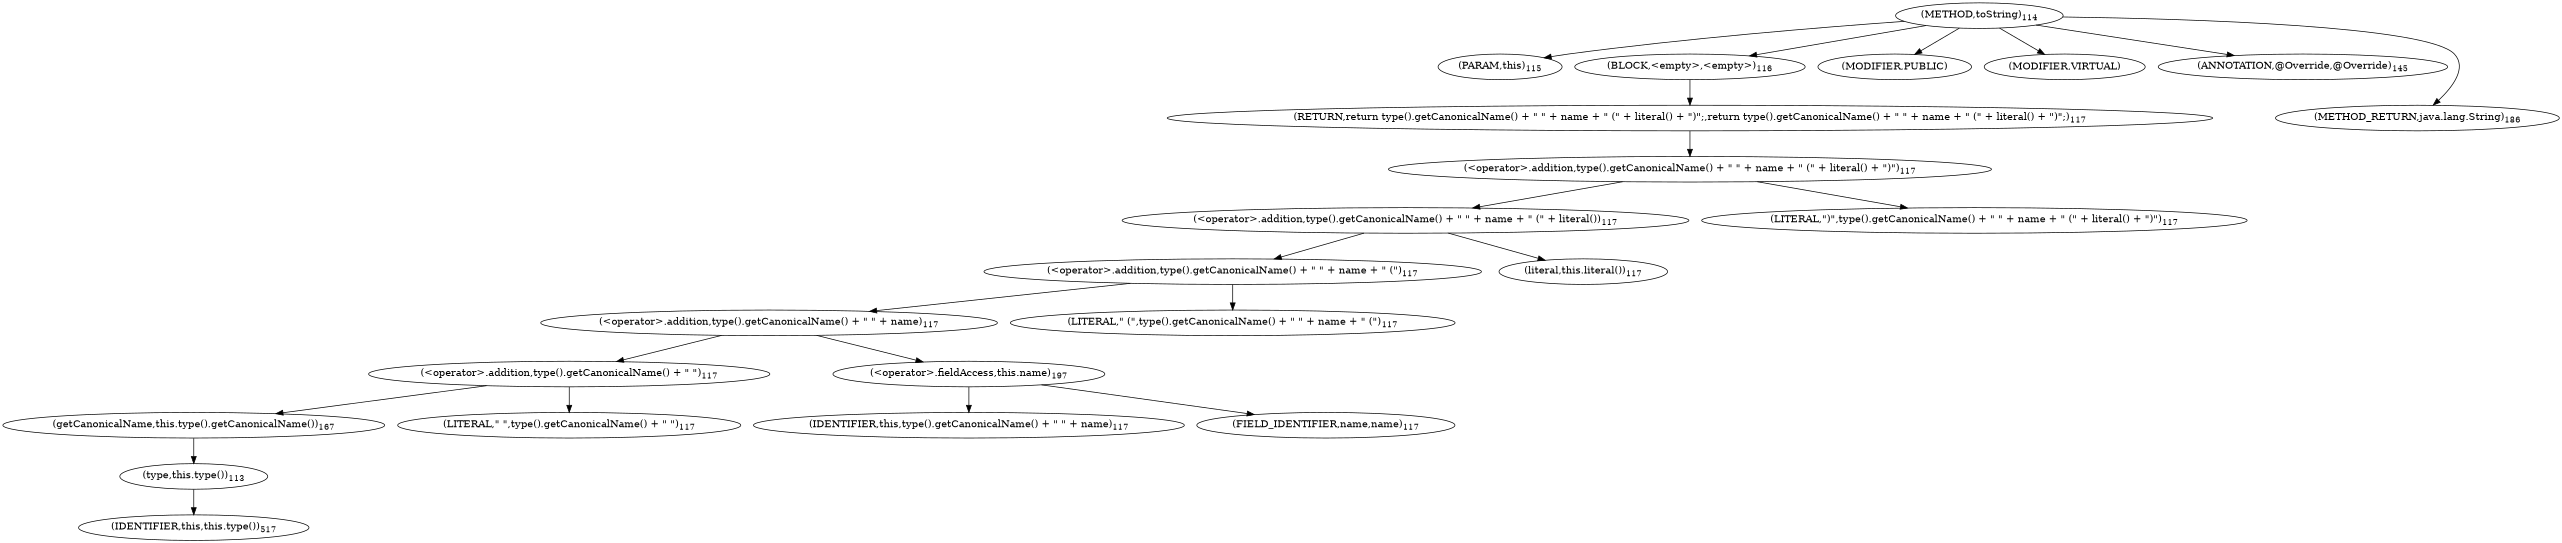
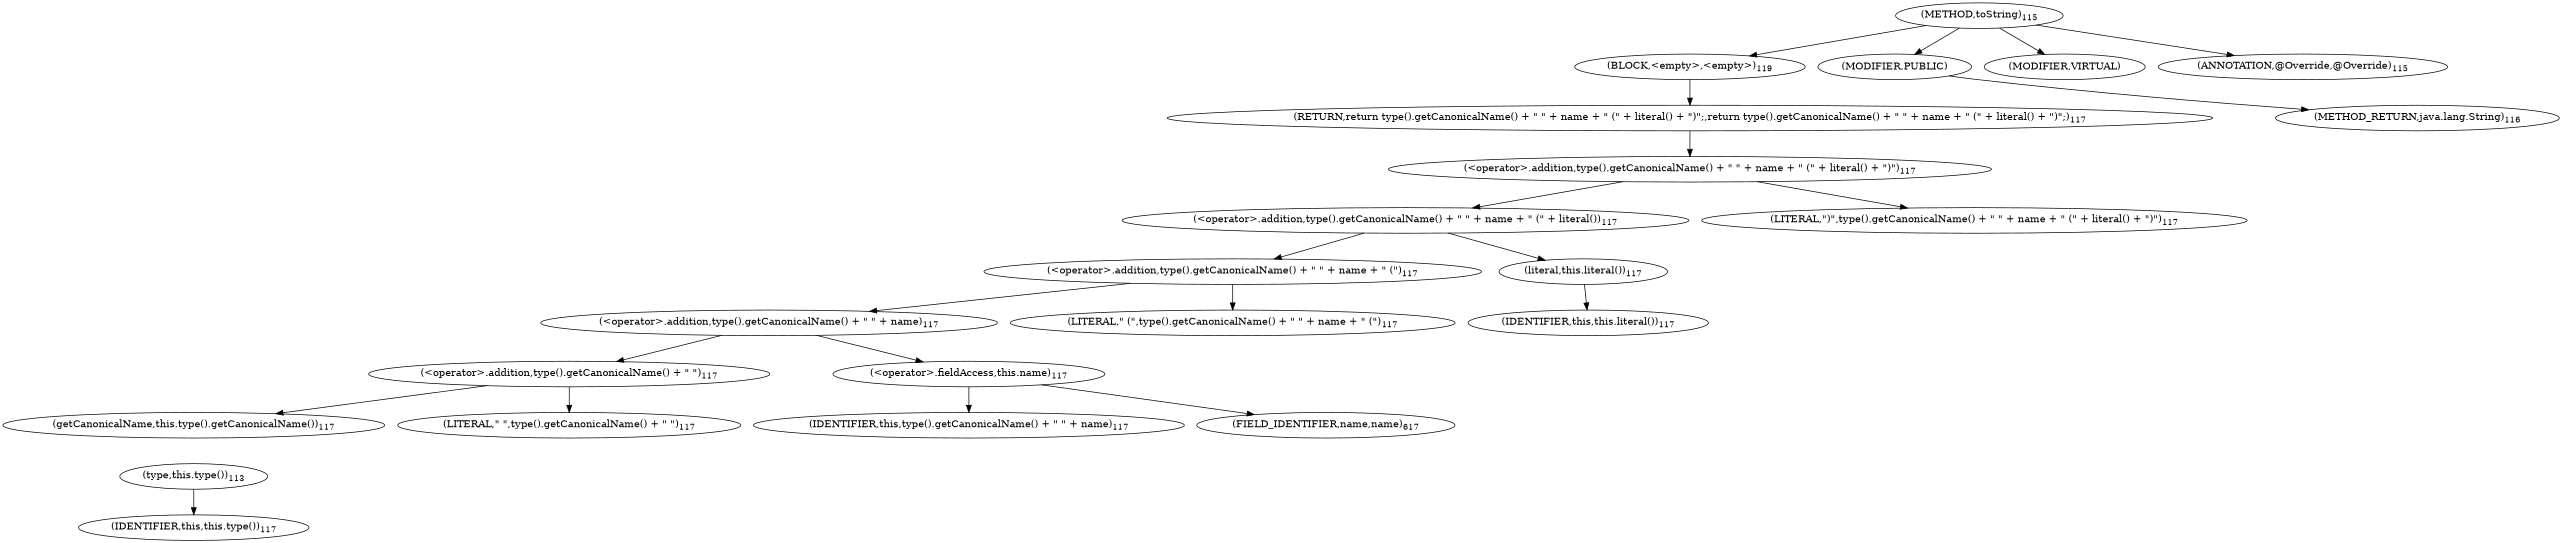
(2030, 15) -> (2030, 15)
(2287, 25) -> (2125, 95)
(1765, 66) -> (1765, 66)
(2400, 66) -> (2400, 66)
(1500, 67) -> none
(2513, 117) -> (2513, 117)
none -> (1588, 323)
(1060, 373) -> (1060, 373)
(327, 424) -> (327, 424)
(1411, 424) -> (1411, 424)
(194, 447) -> none
(268, 527) -> (268, 527)
